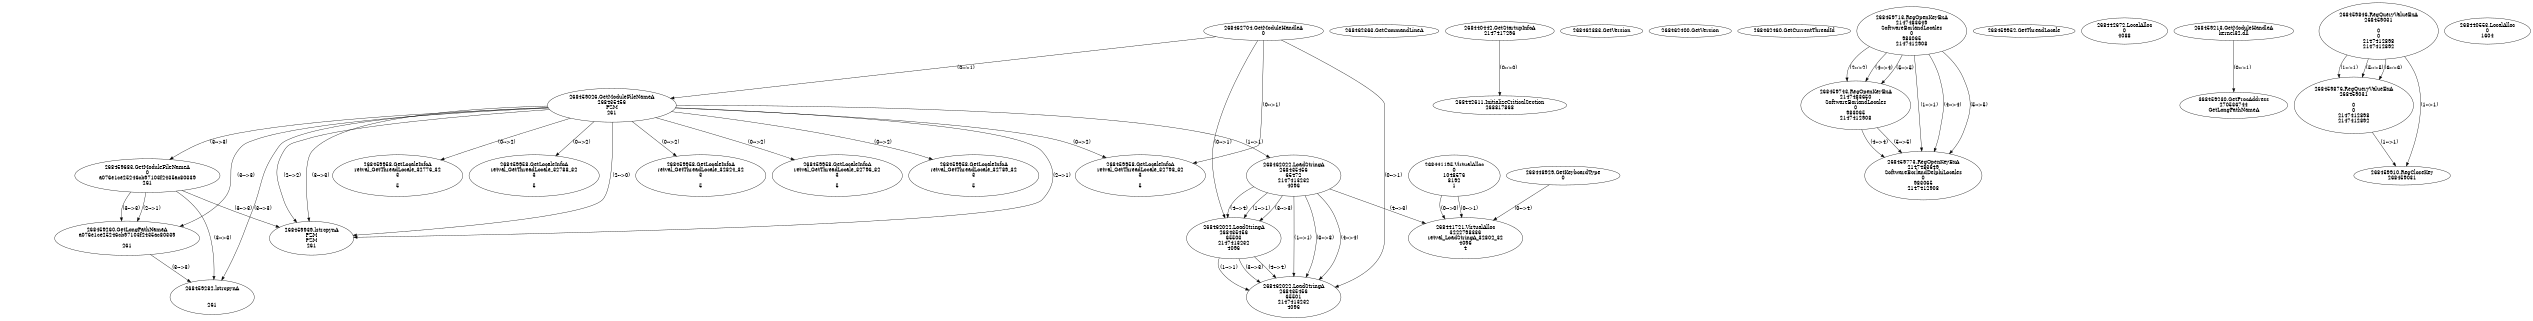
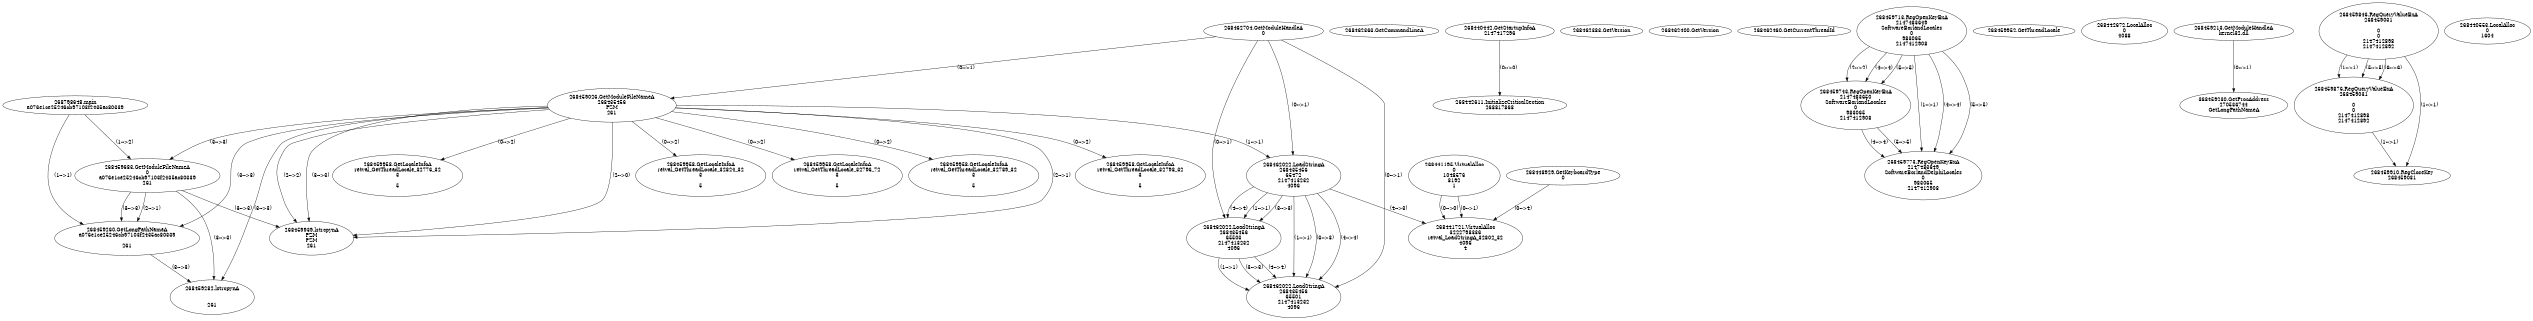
none -> (75, 105)
(1261, 125) -> (1286, 95)
(534, 176) -> none
(837, 176) -> (837, 176)
